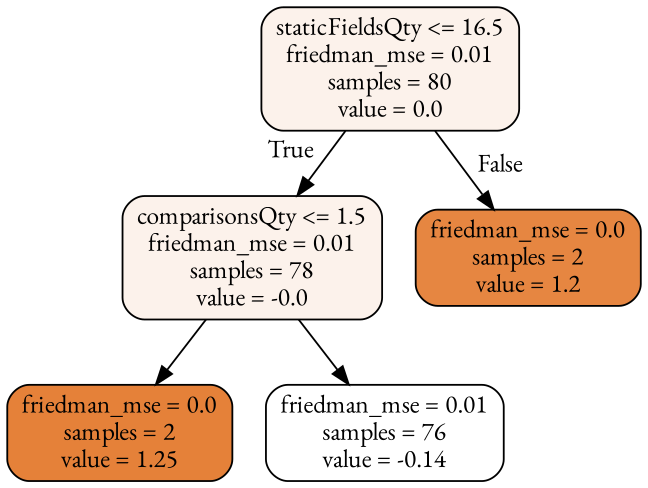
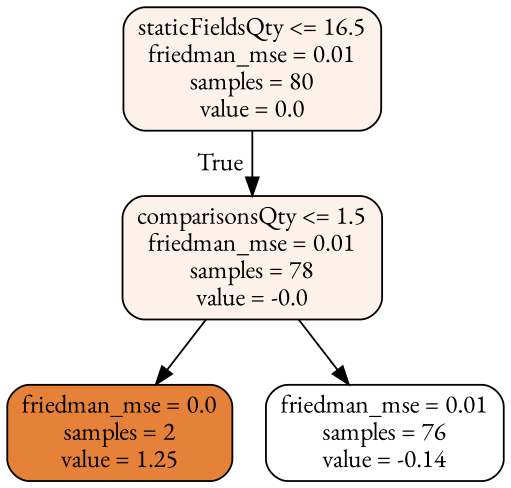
(528, 258) -> none
